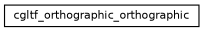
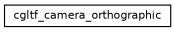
(102, 16) -> (88, 16)
